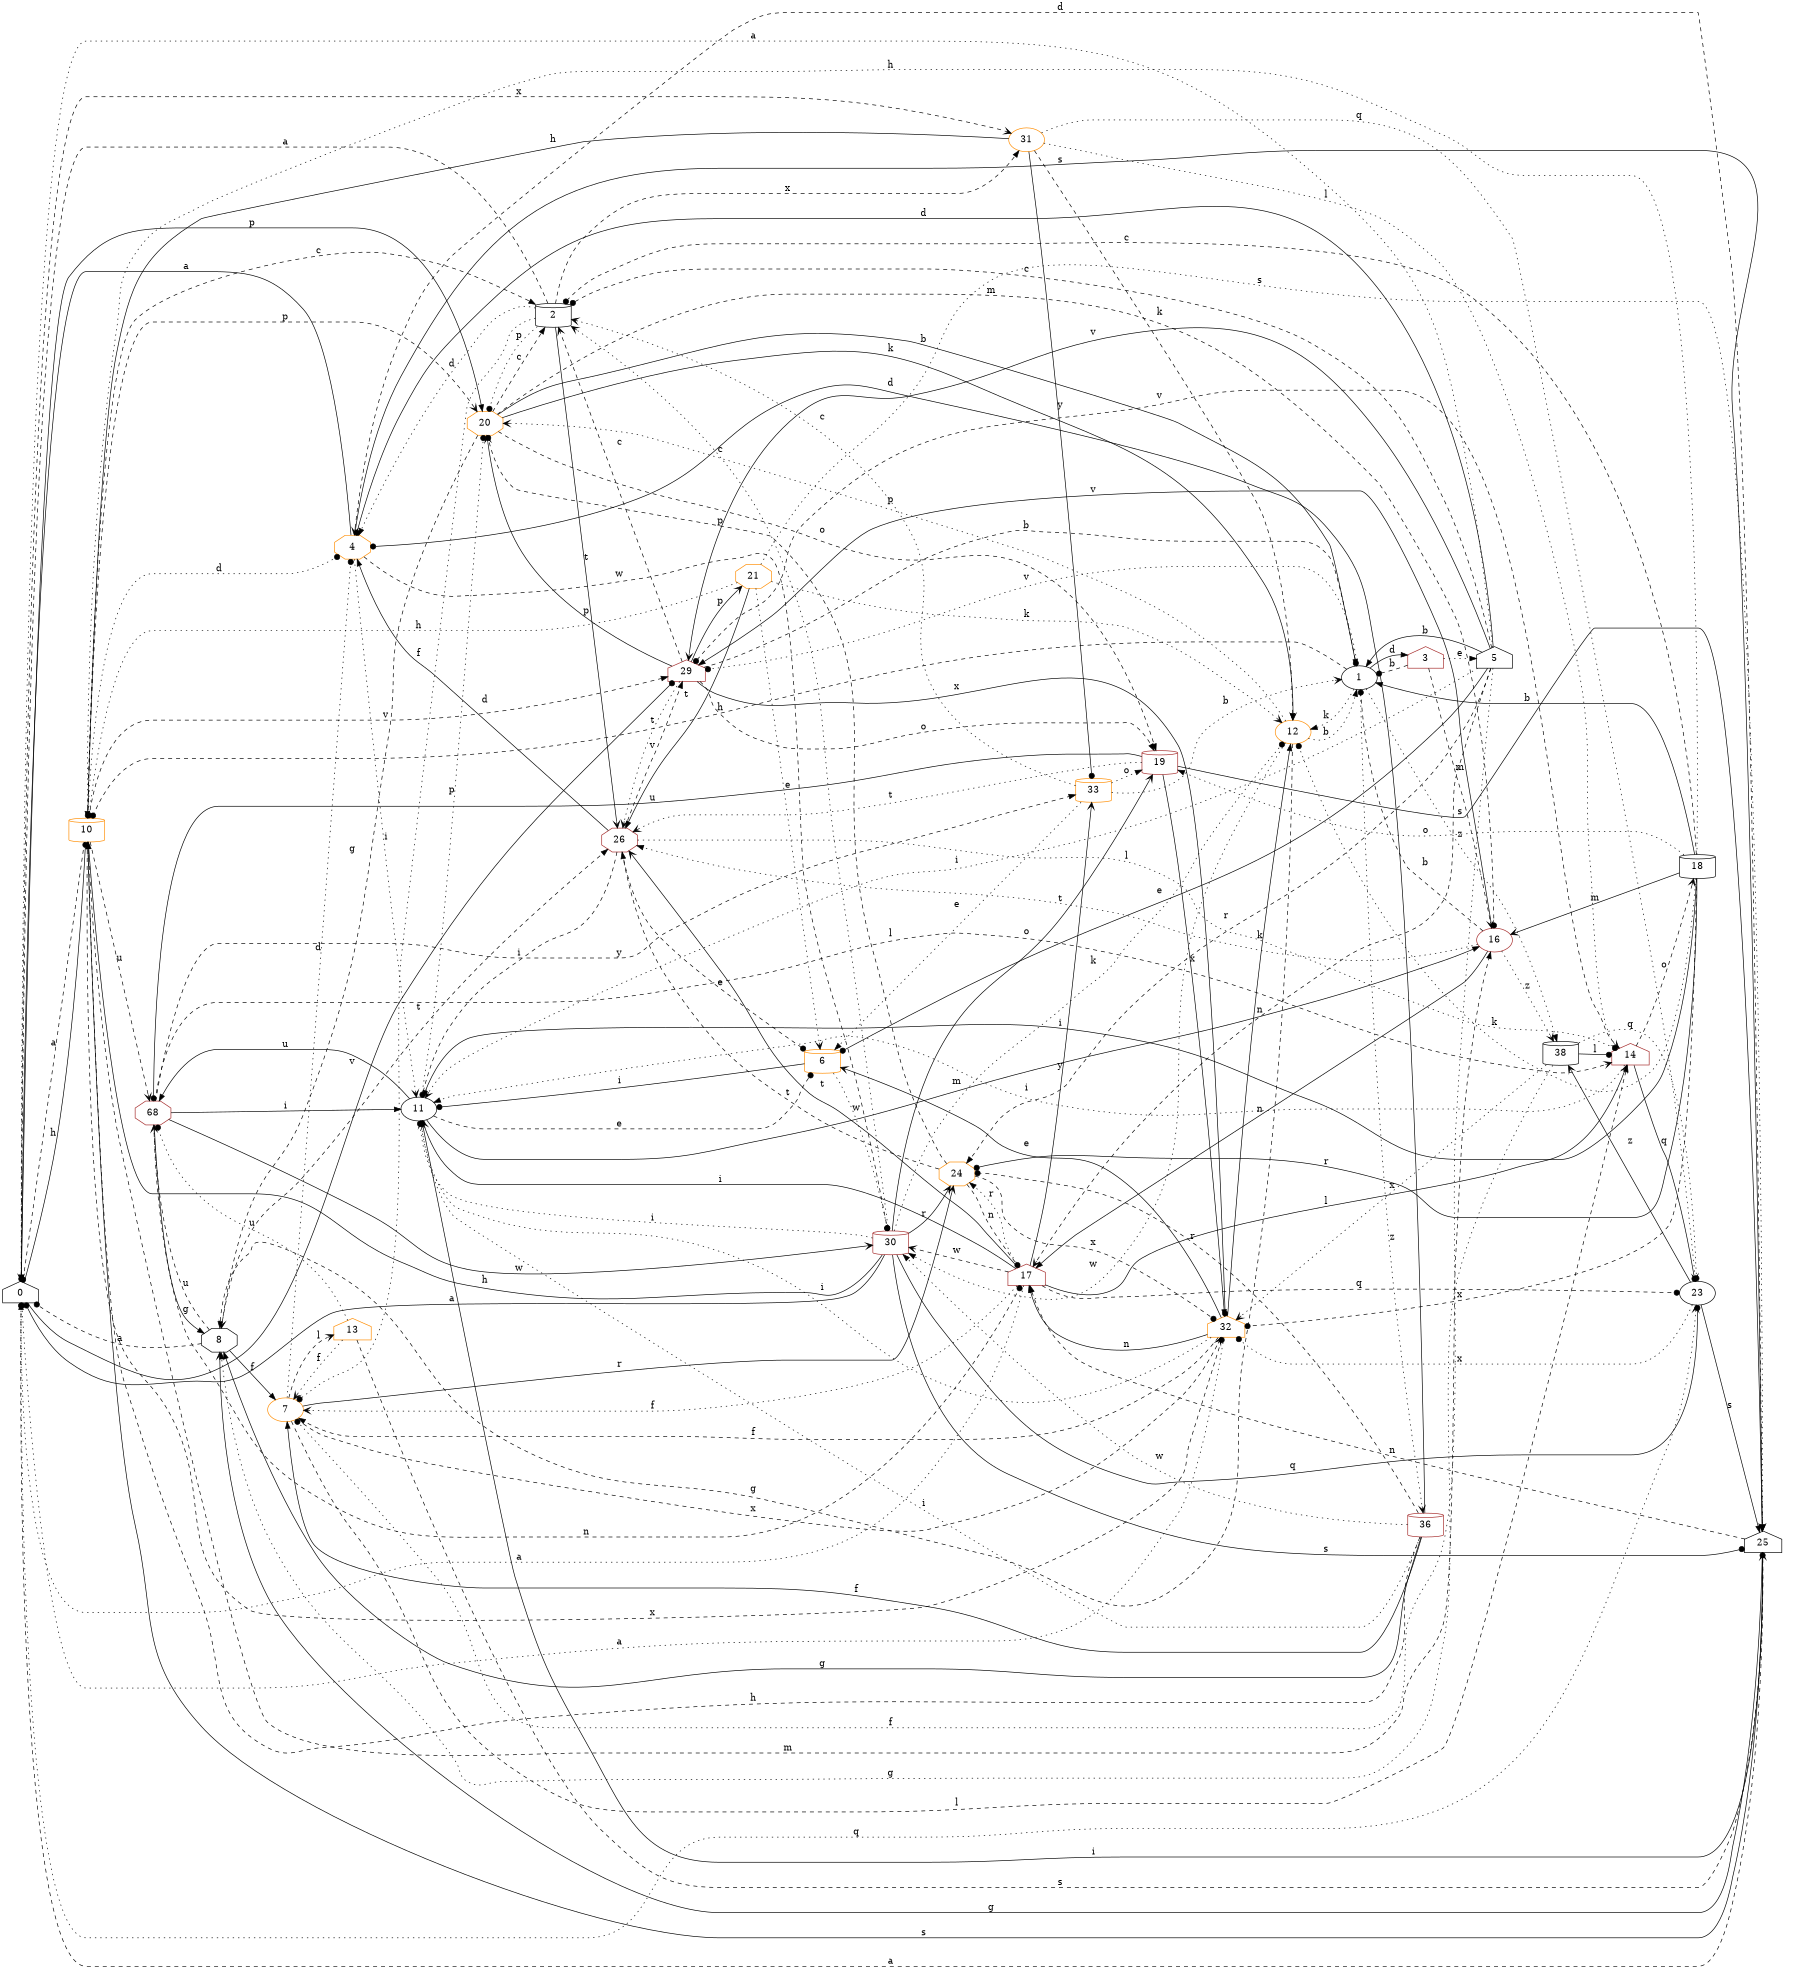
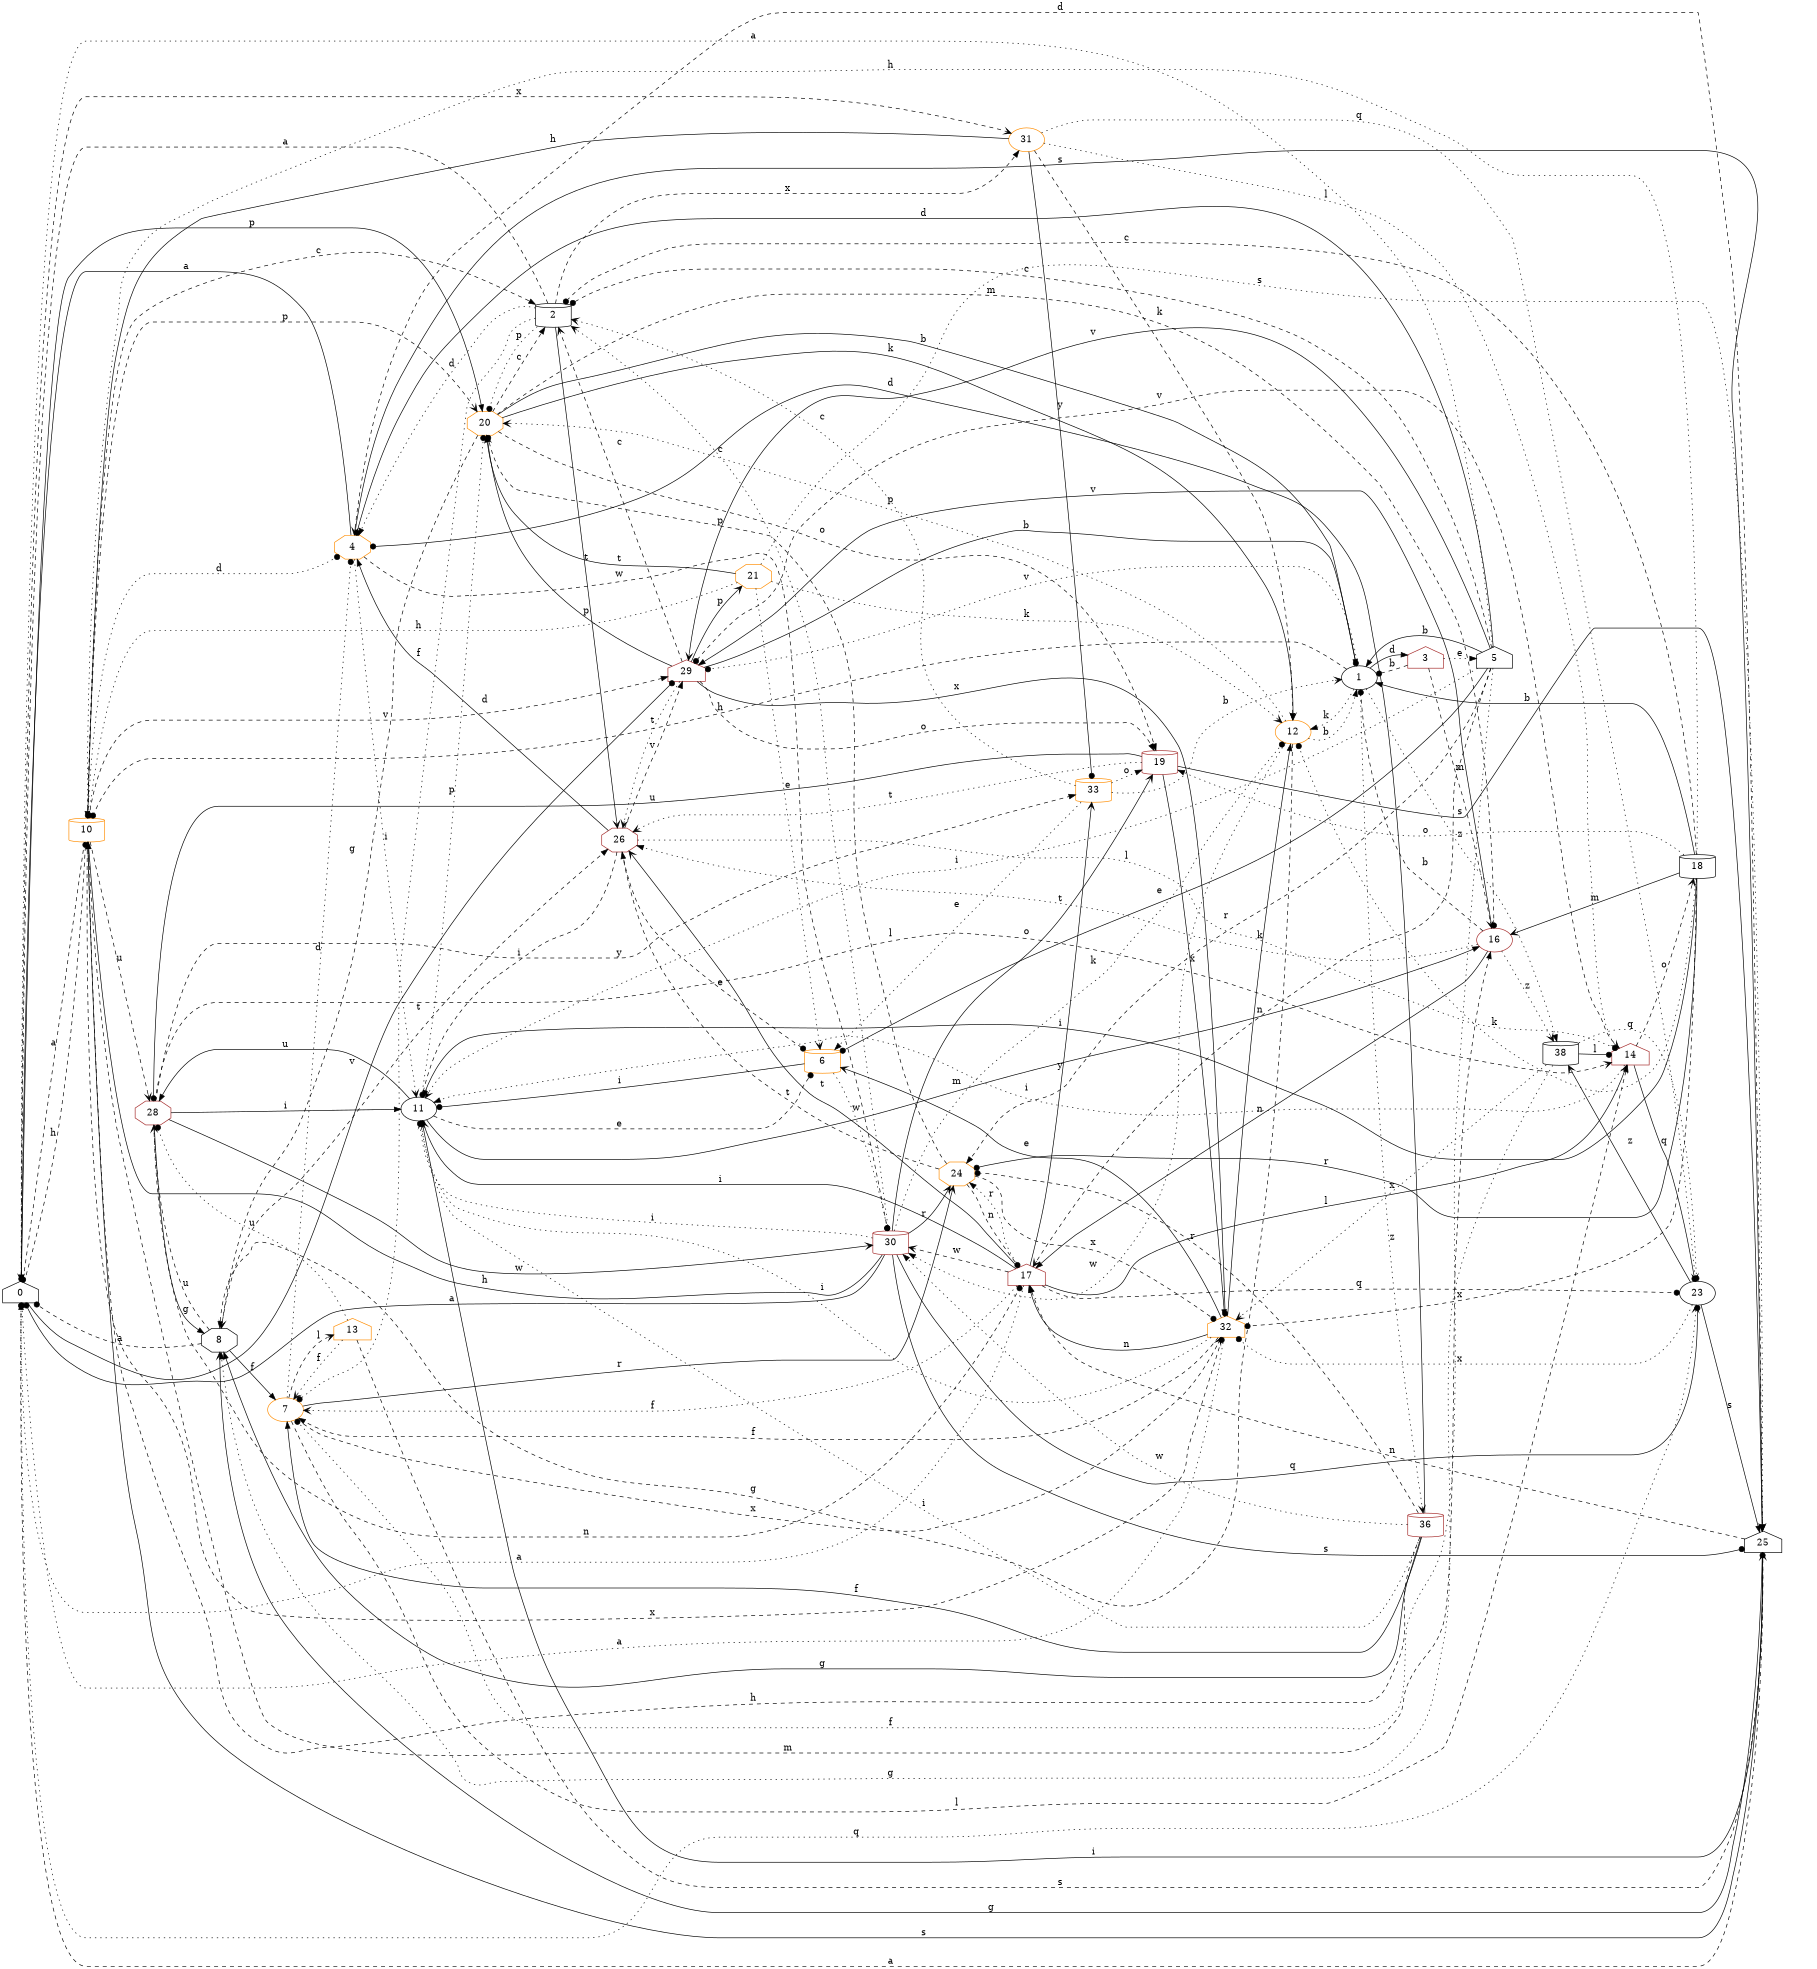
(1057, 533) -> (1057, 533)
(699, 710) -> (580, 558)
(67, 1067) -> (67, 1067)
(153, 1113) -> (153, 1113)
